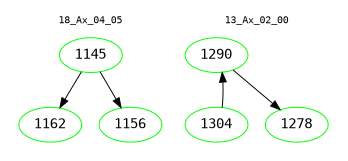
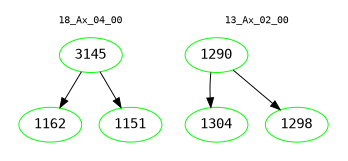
(91, 21) -> (91, 21)
(91, 55) -> (91, 55)
(223, 95) -> (210, 85)
(130, 125) -> (130, 125)
(297, 125) -> (297, 125)
